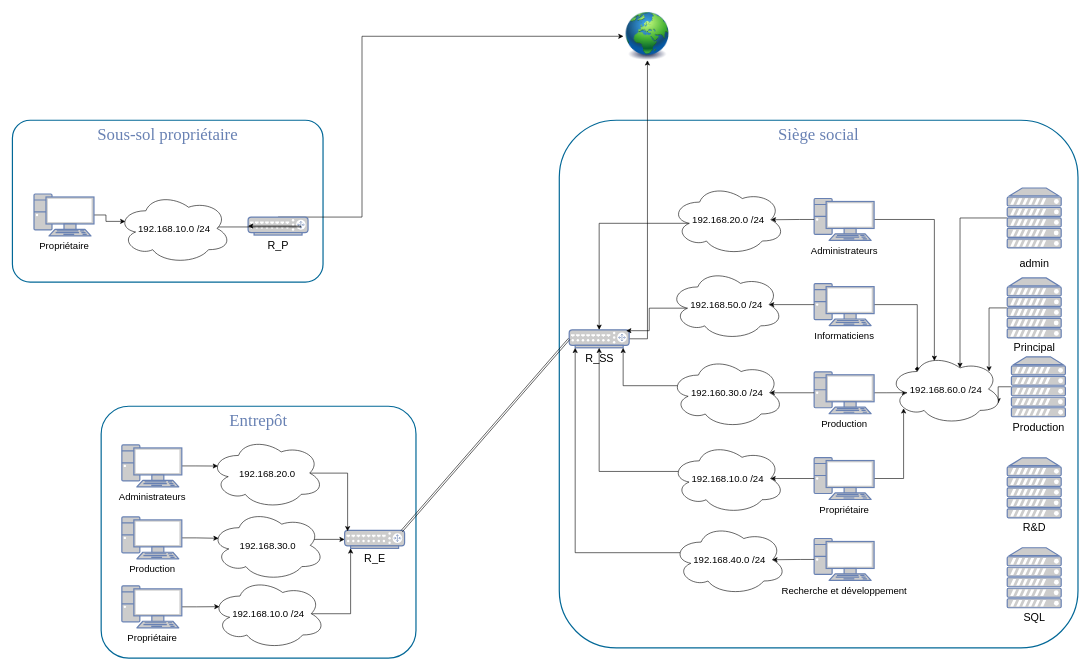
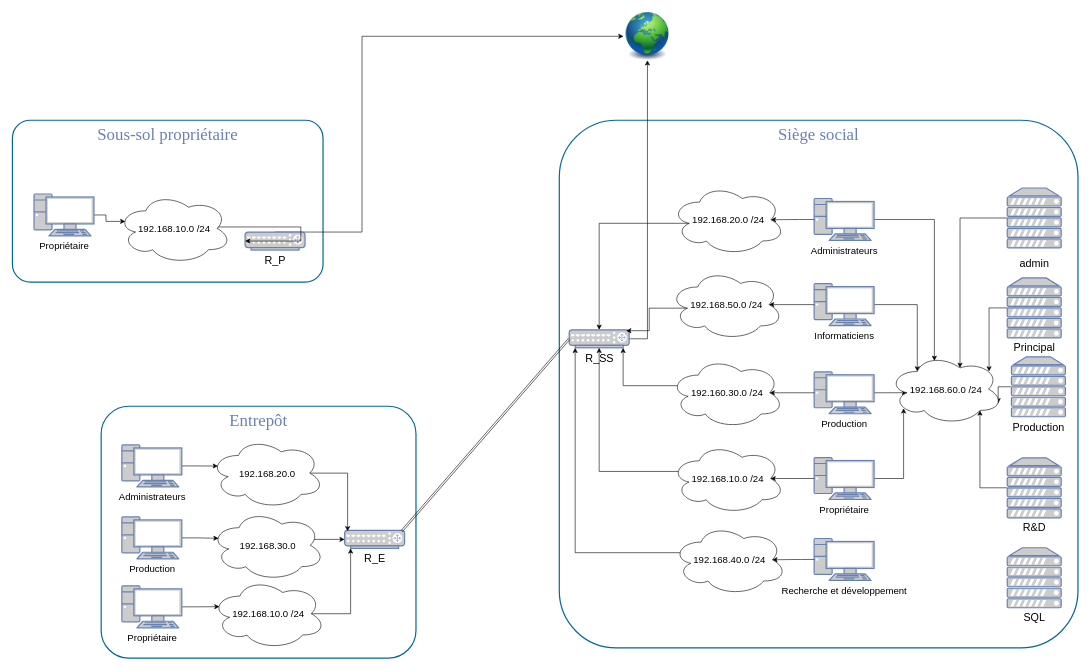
(278, 226) -> (275, 241)
(918, 365) -> (918, 366)
none -> (980, 488)
